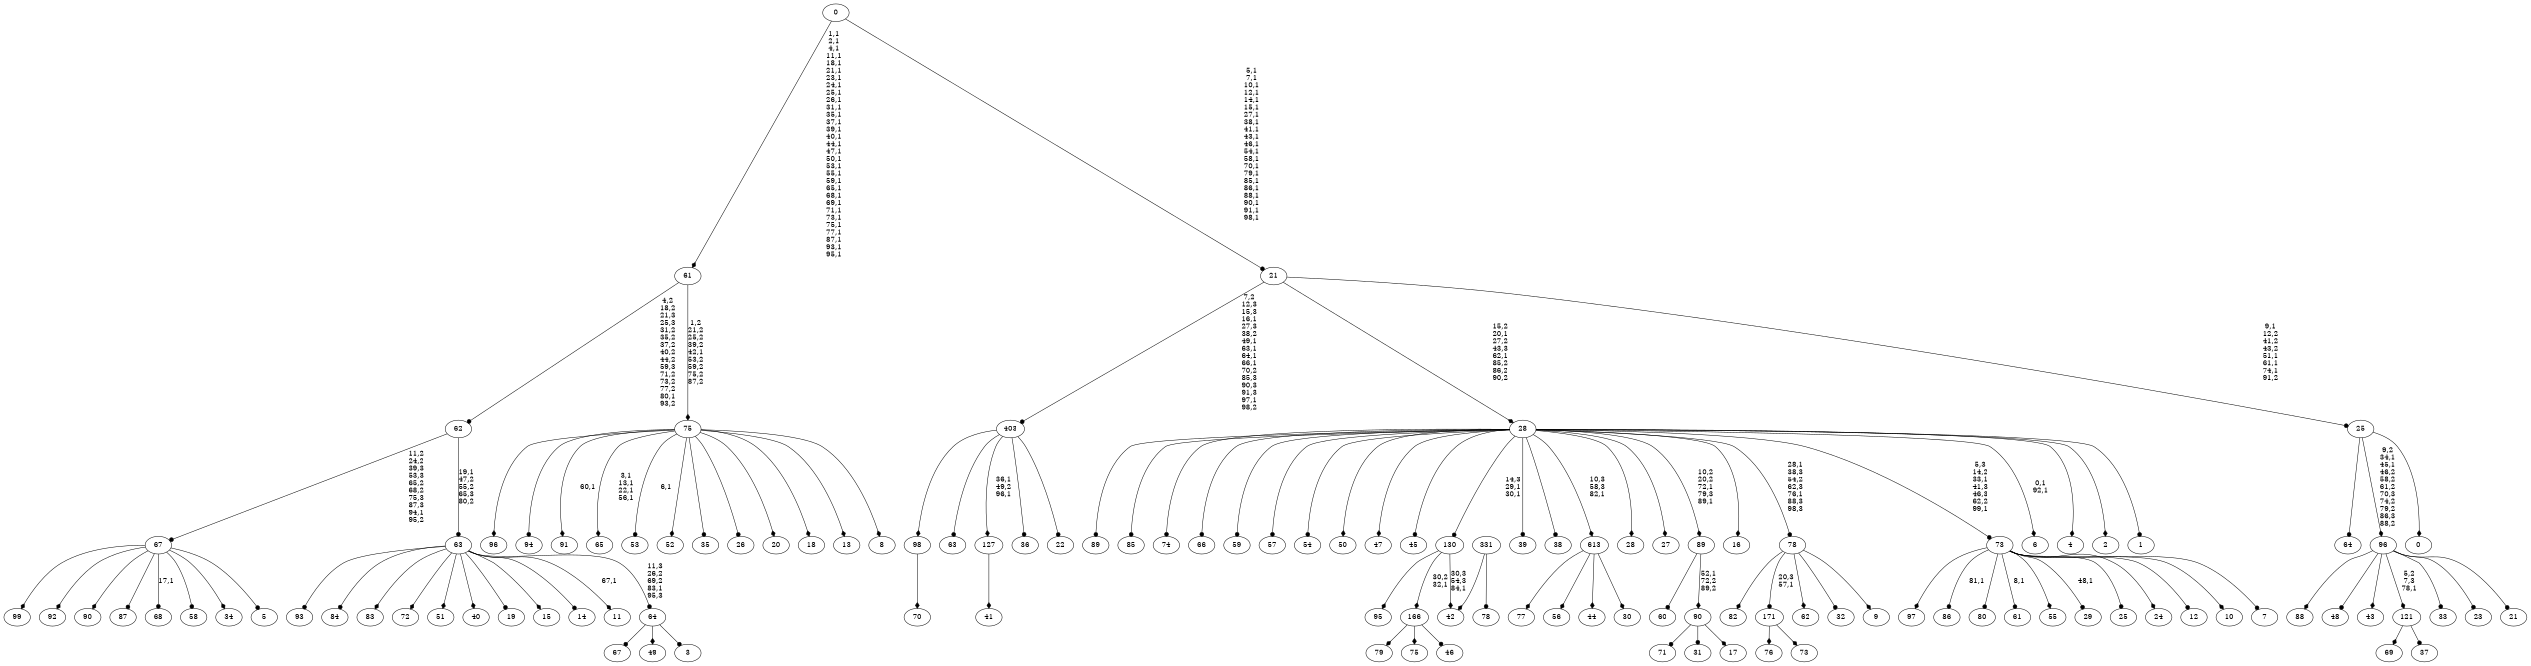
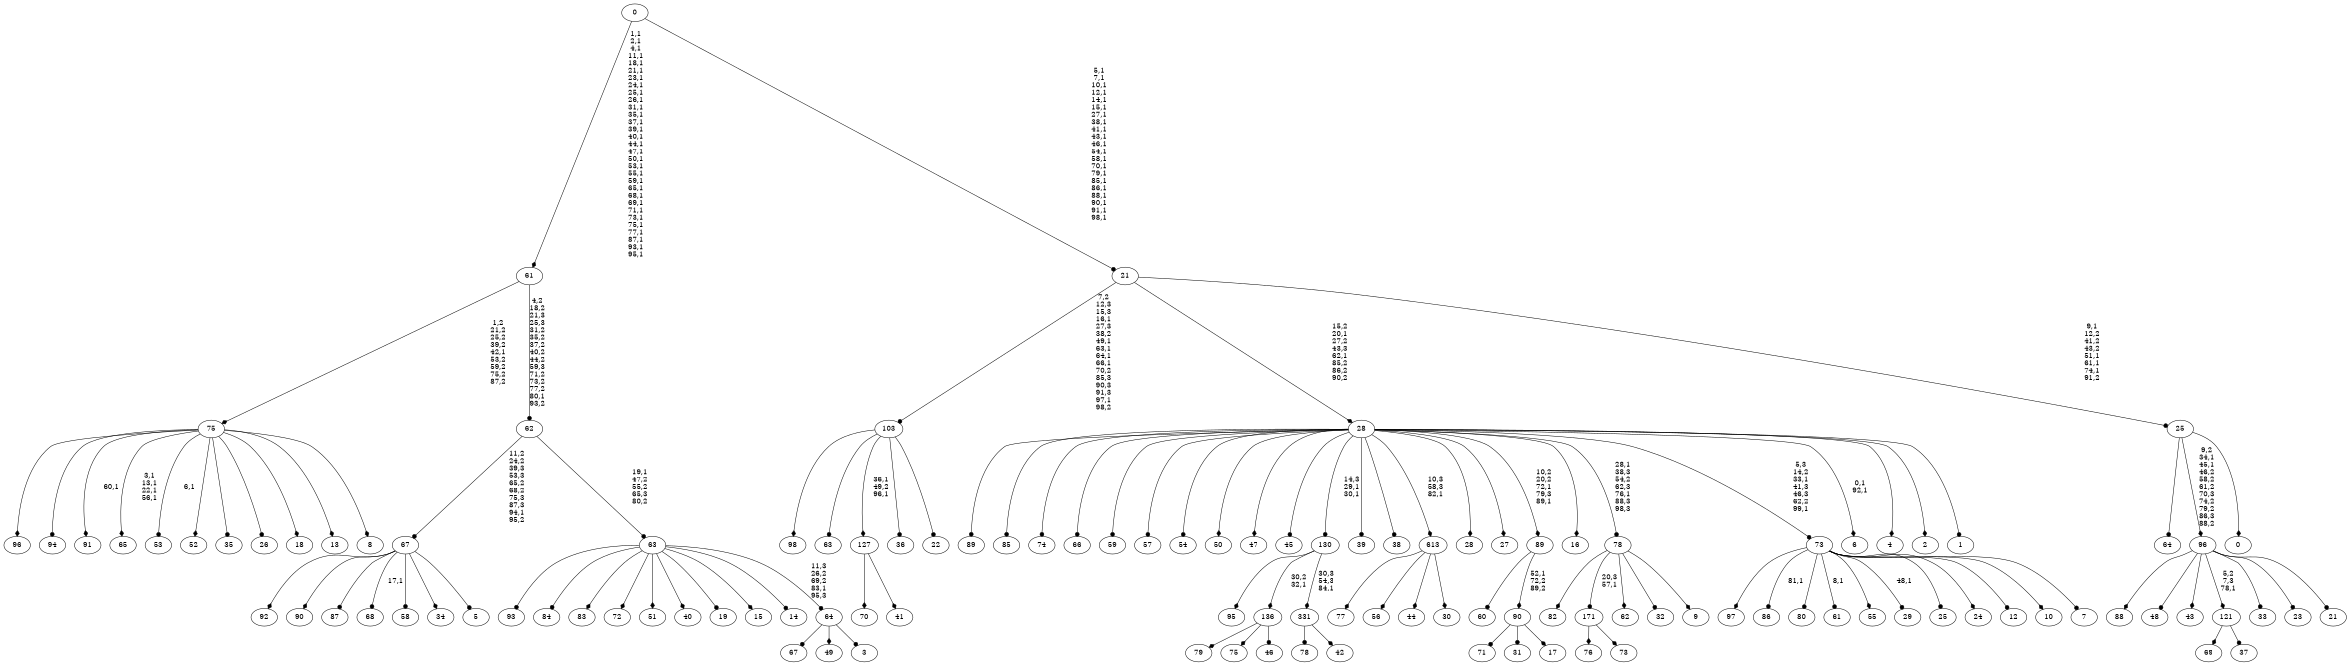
(1010, 429) -> (889, 429)
(776, 545) -> none
(917, 578) -> (864, 578)
(1450, 578) -> (1314, 578)
(17, 617) -> none
(617, 617) -> none
(1414, 617) -> (1268, 617)
